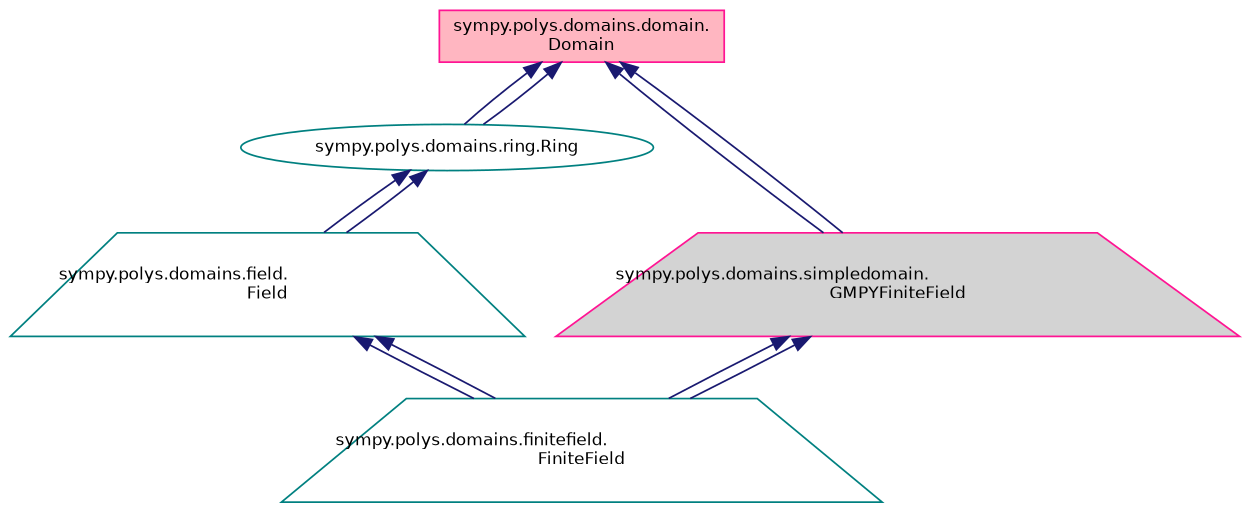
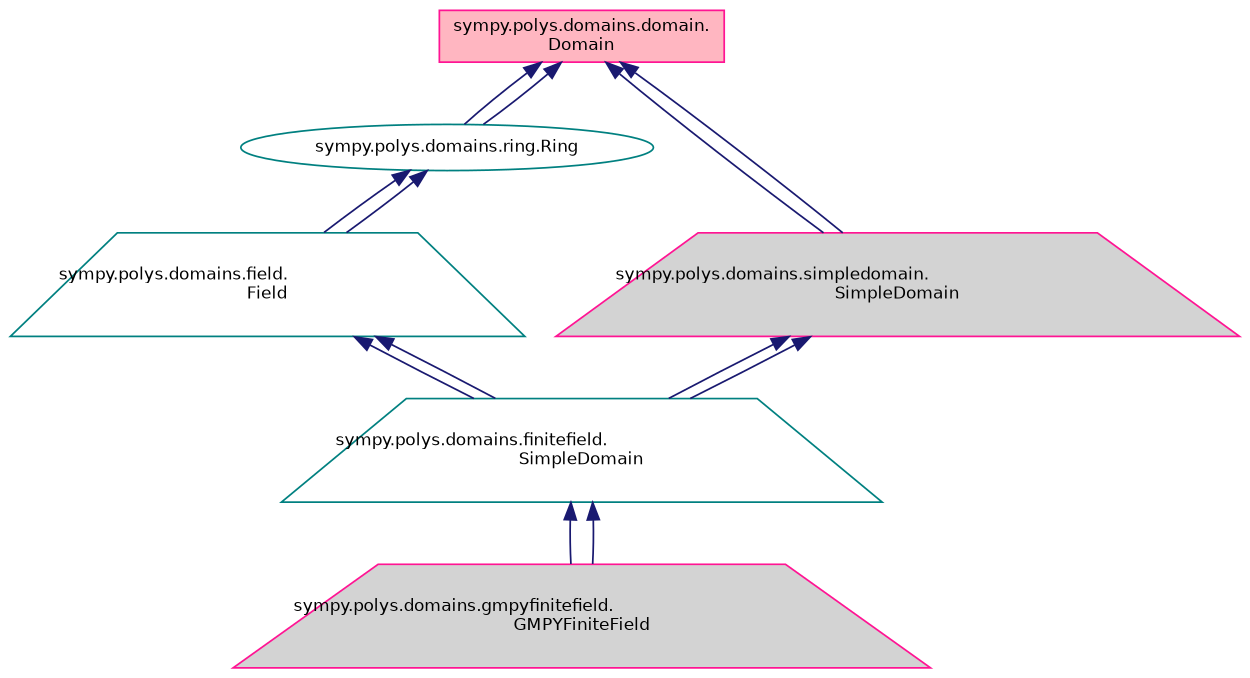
(898, 285) -> (898, 285)
(582, 450) -> (582, 450)
none -> (582, 616)
